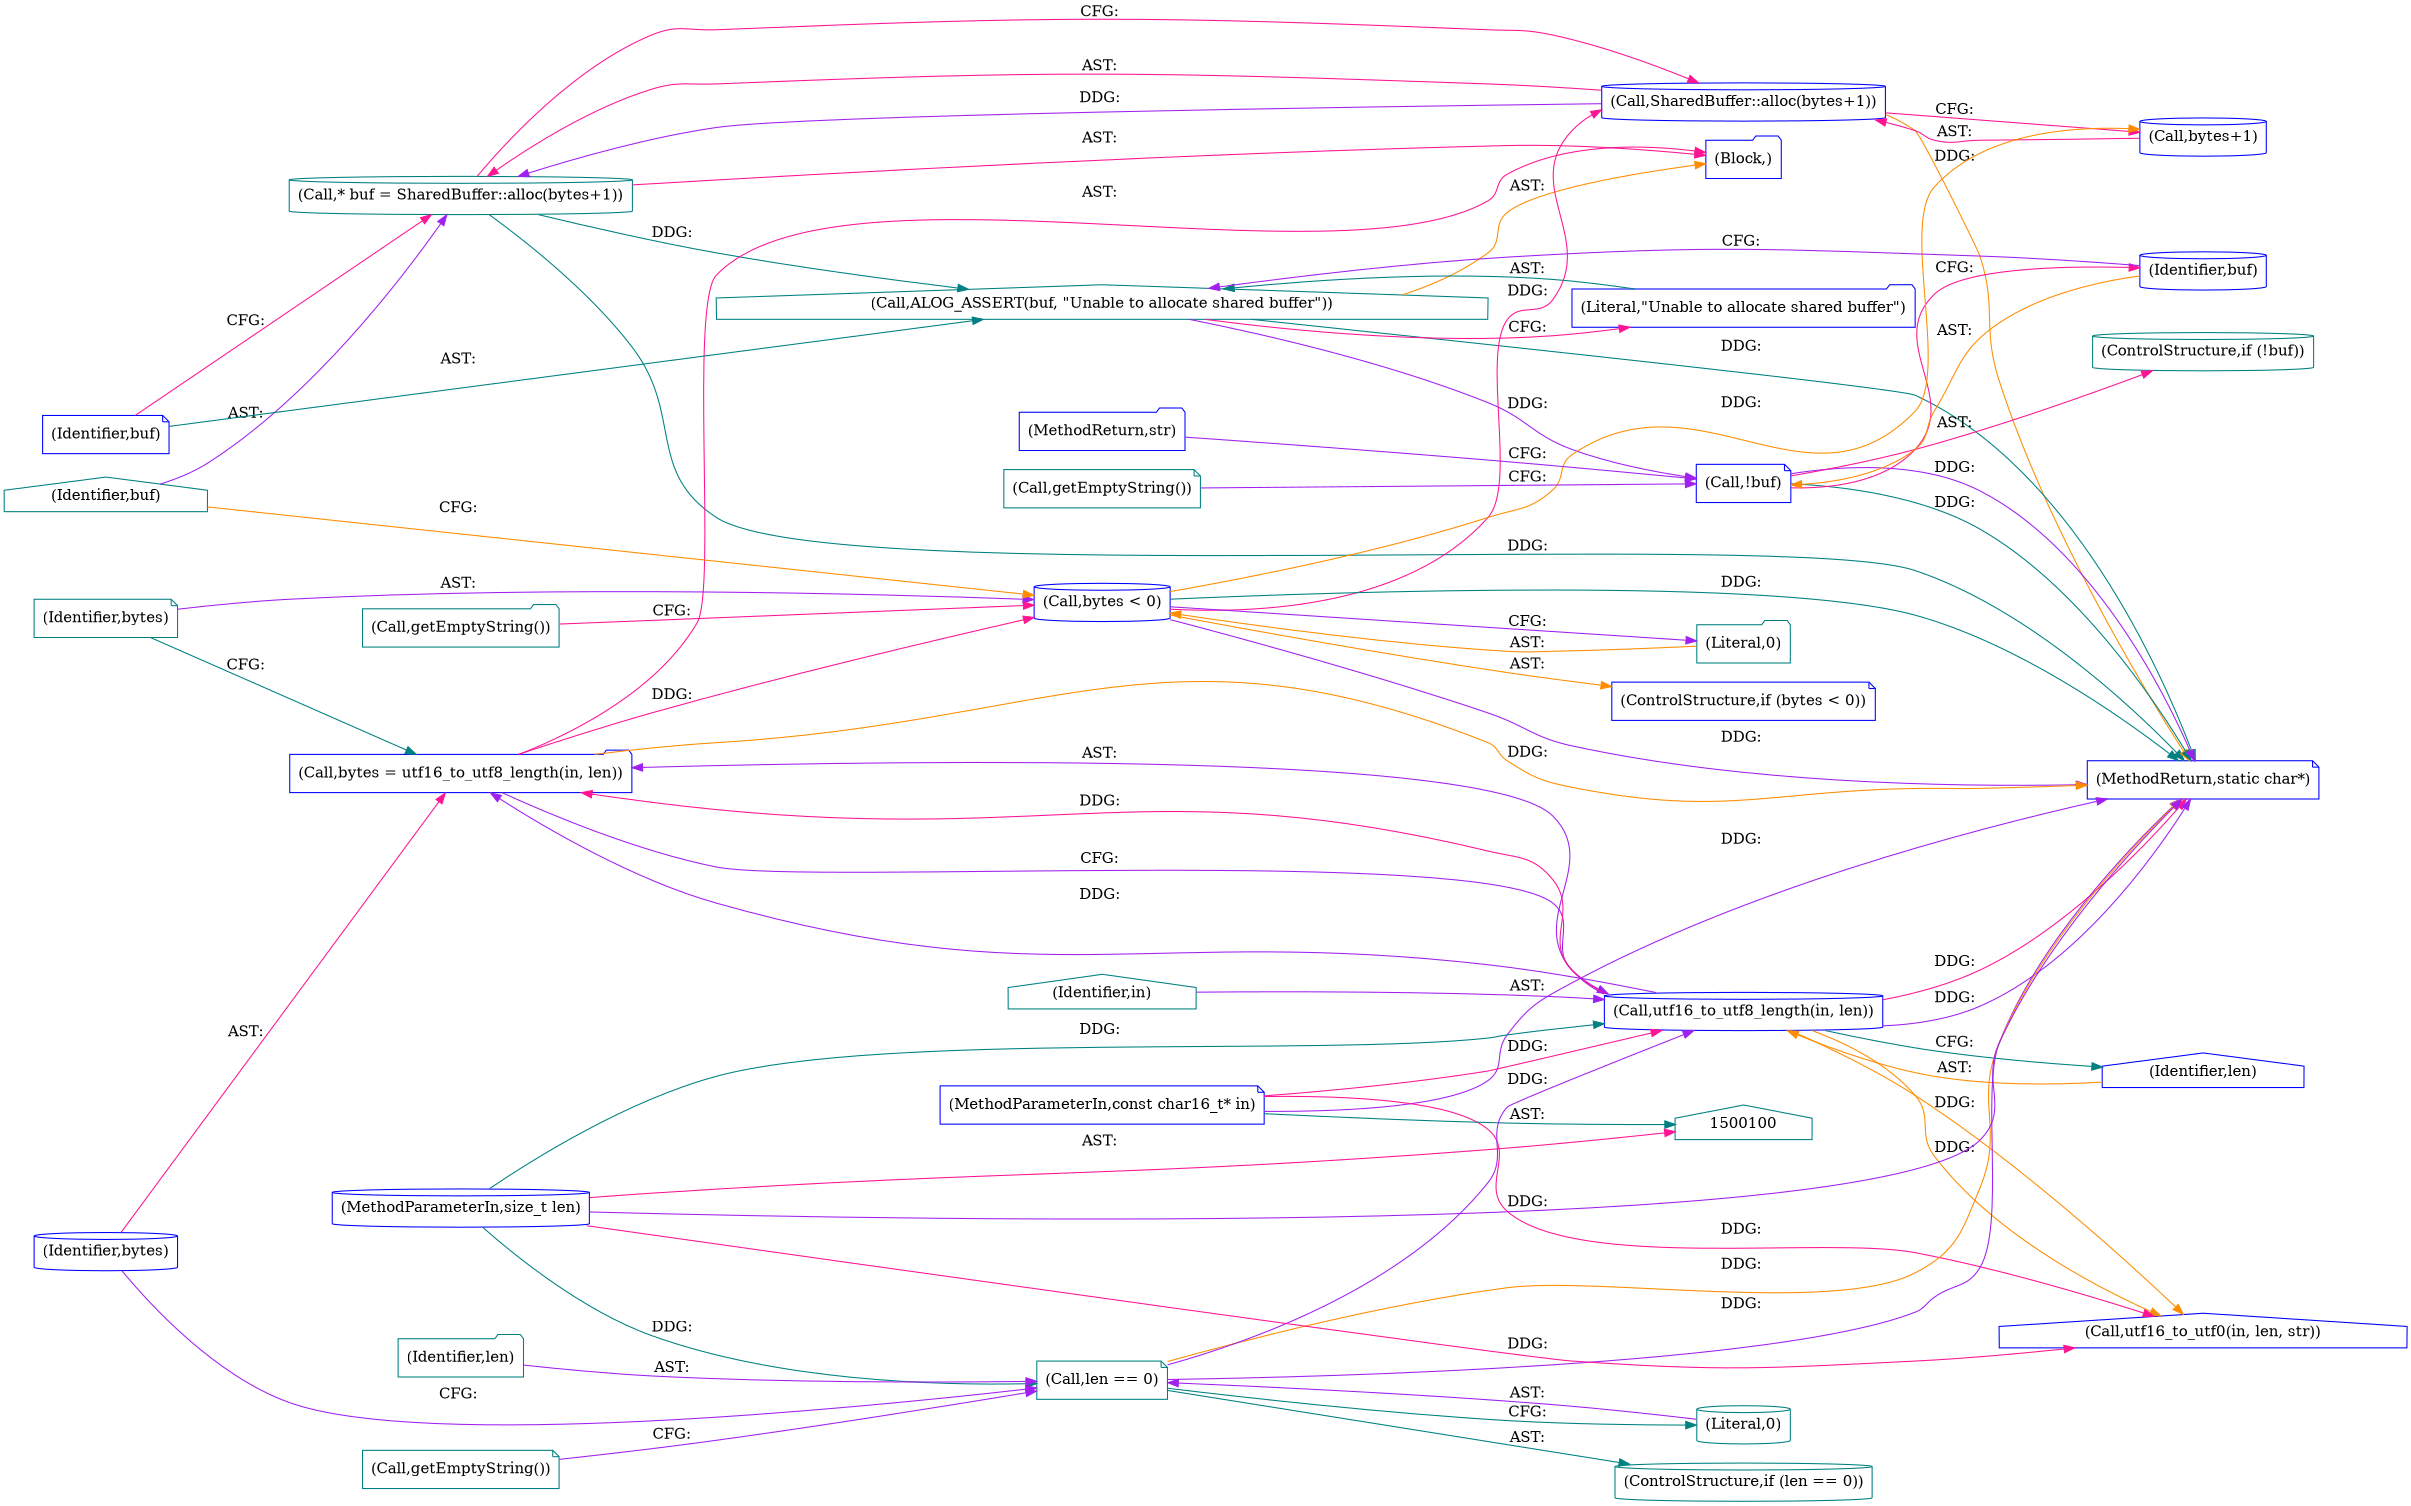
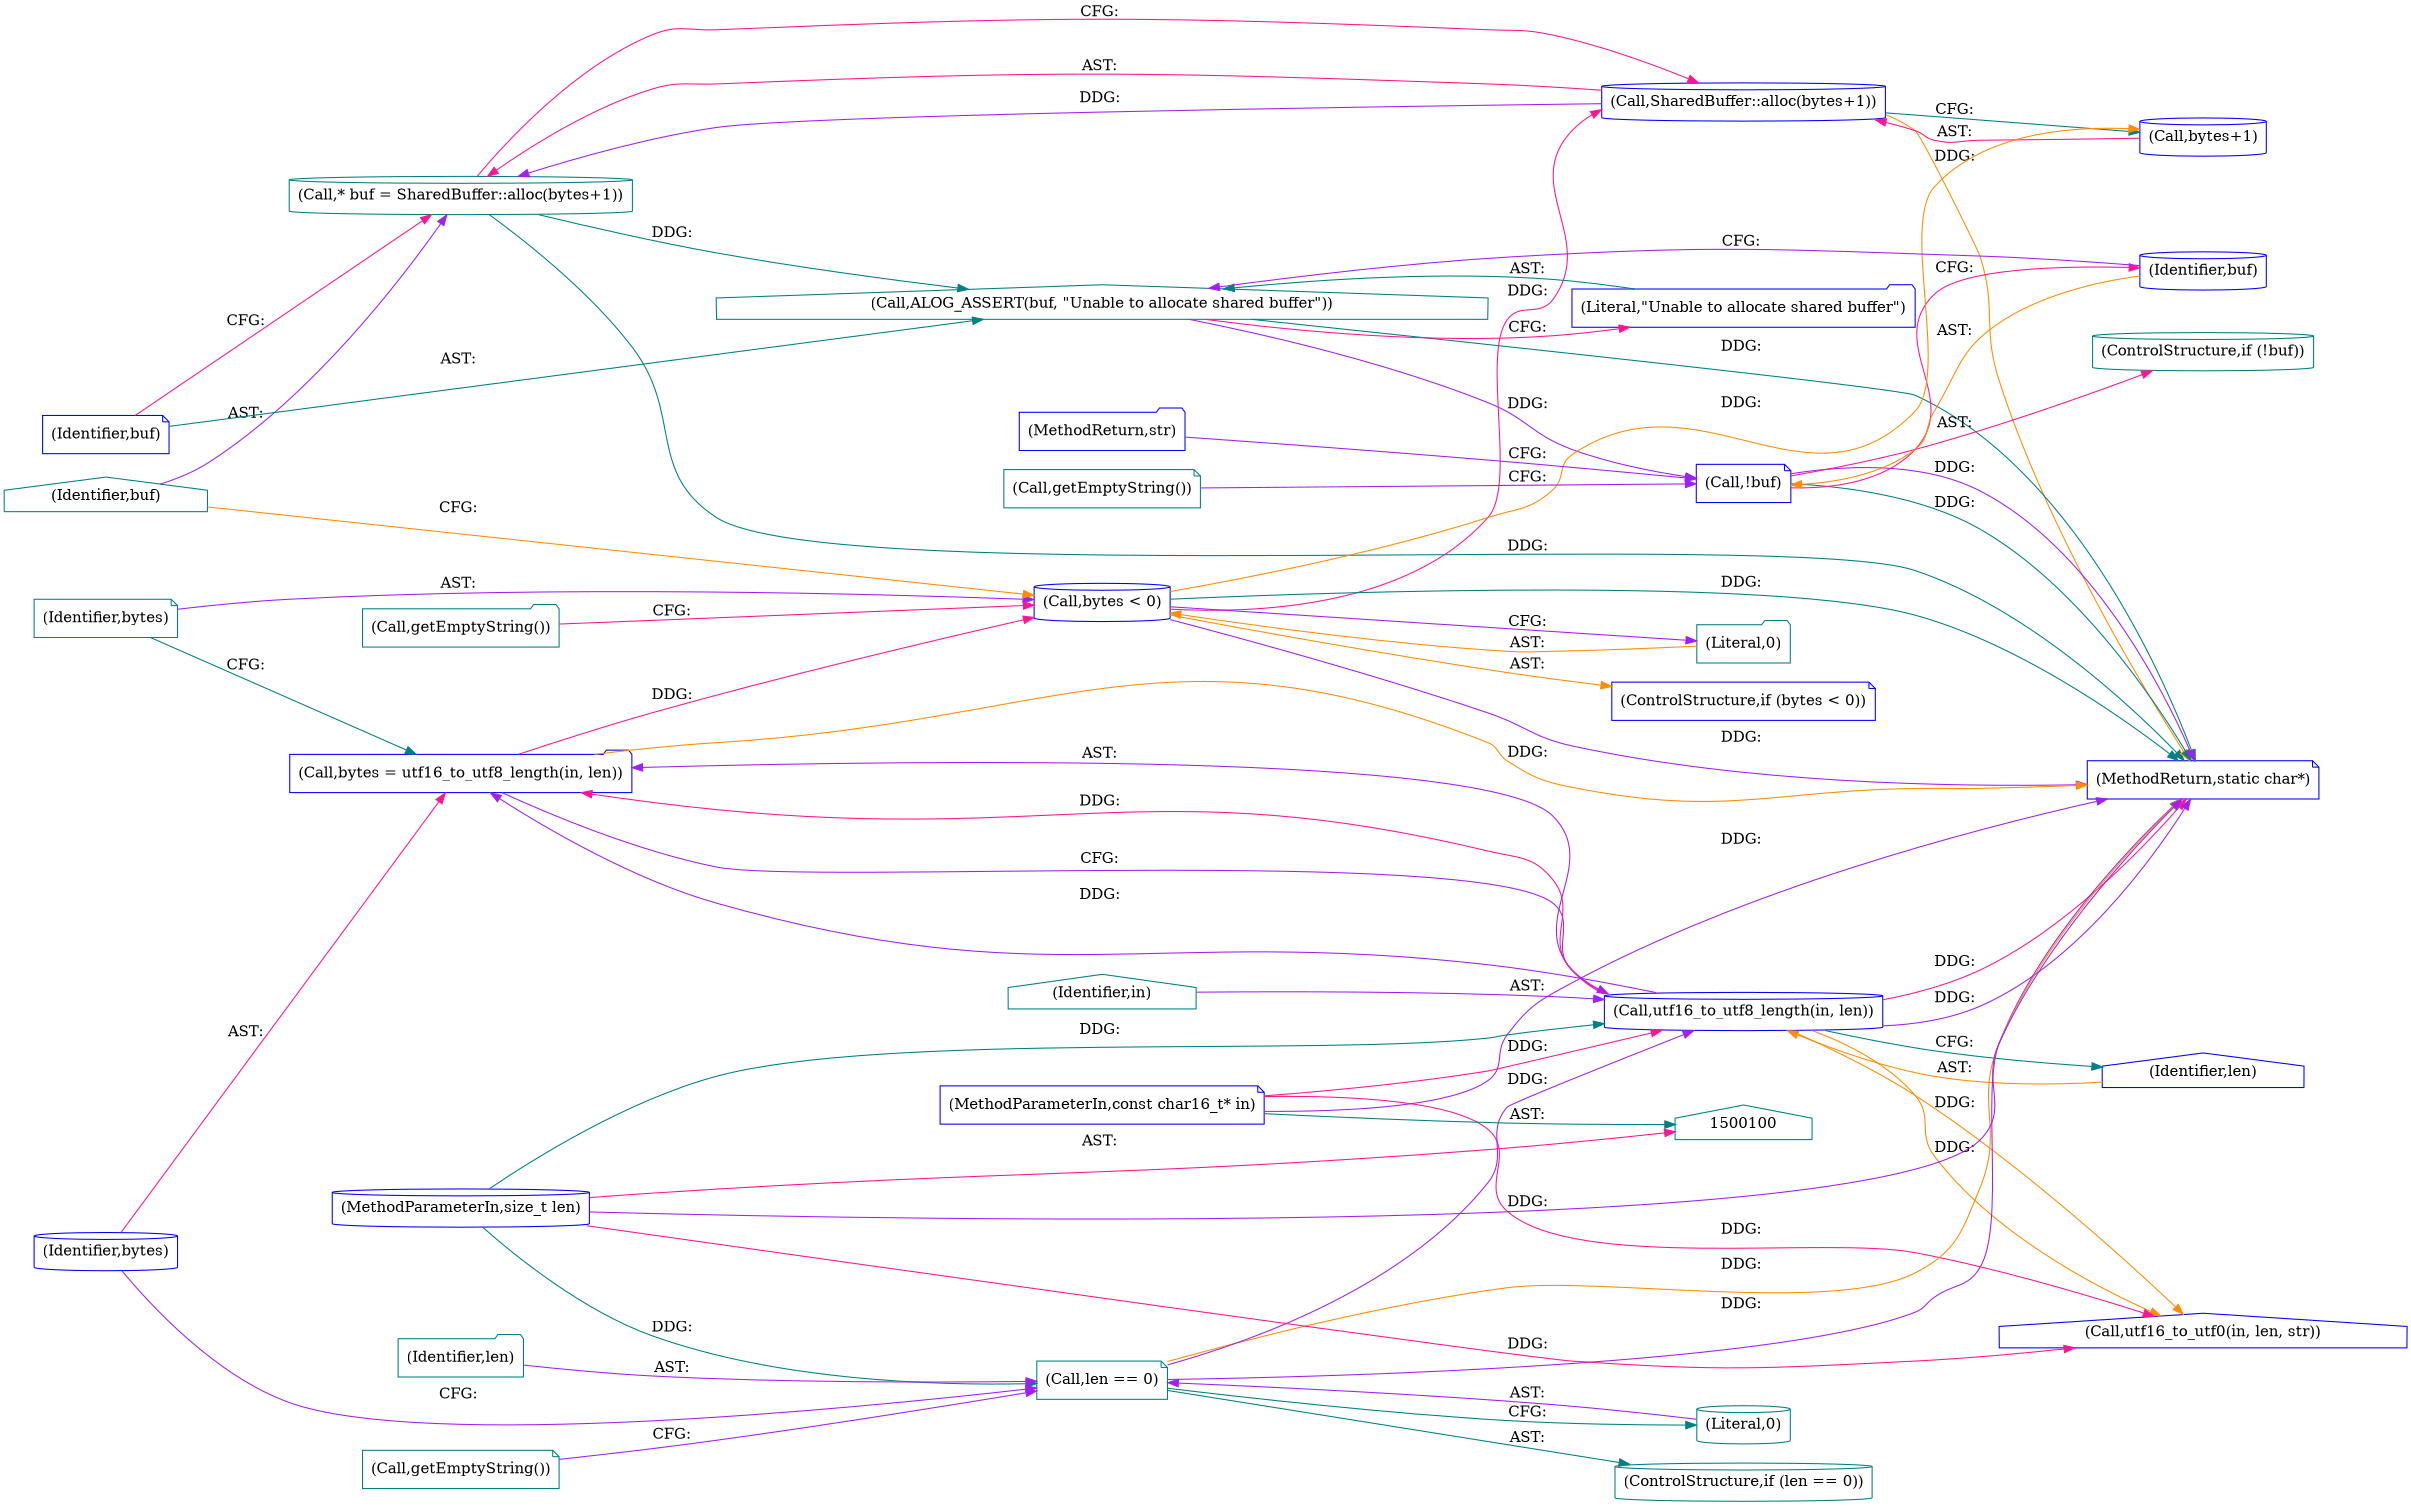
(2007, 122) -> (2007, 122)
(1744, 159) -> none
